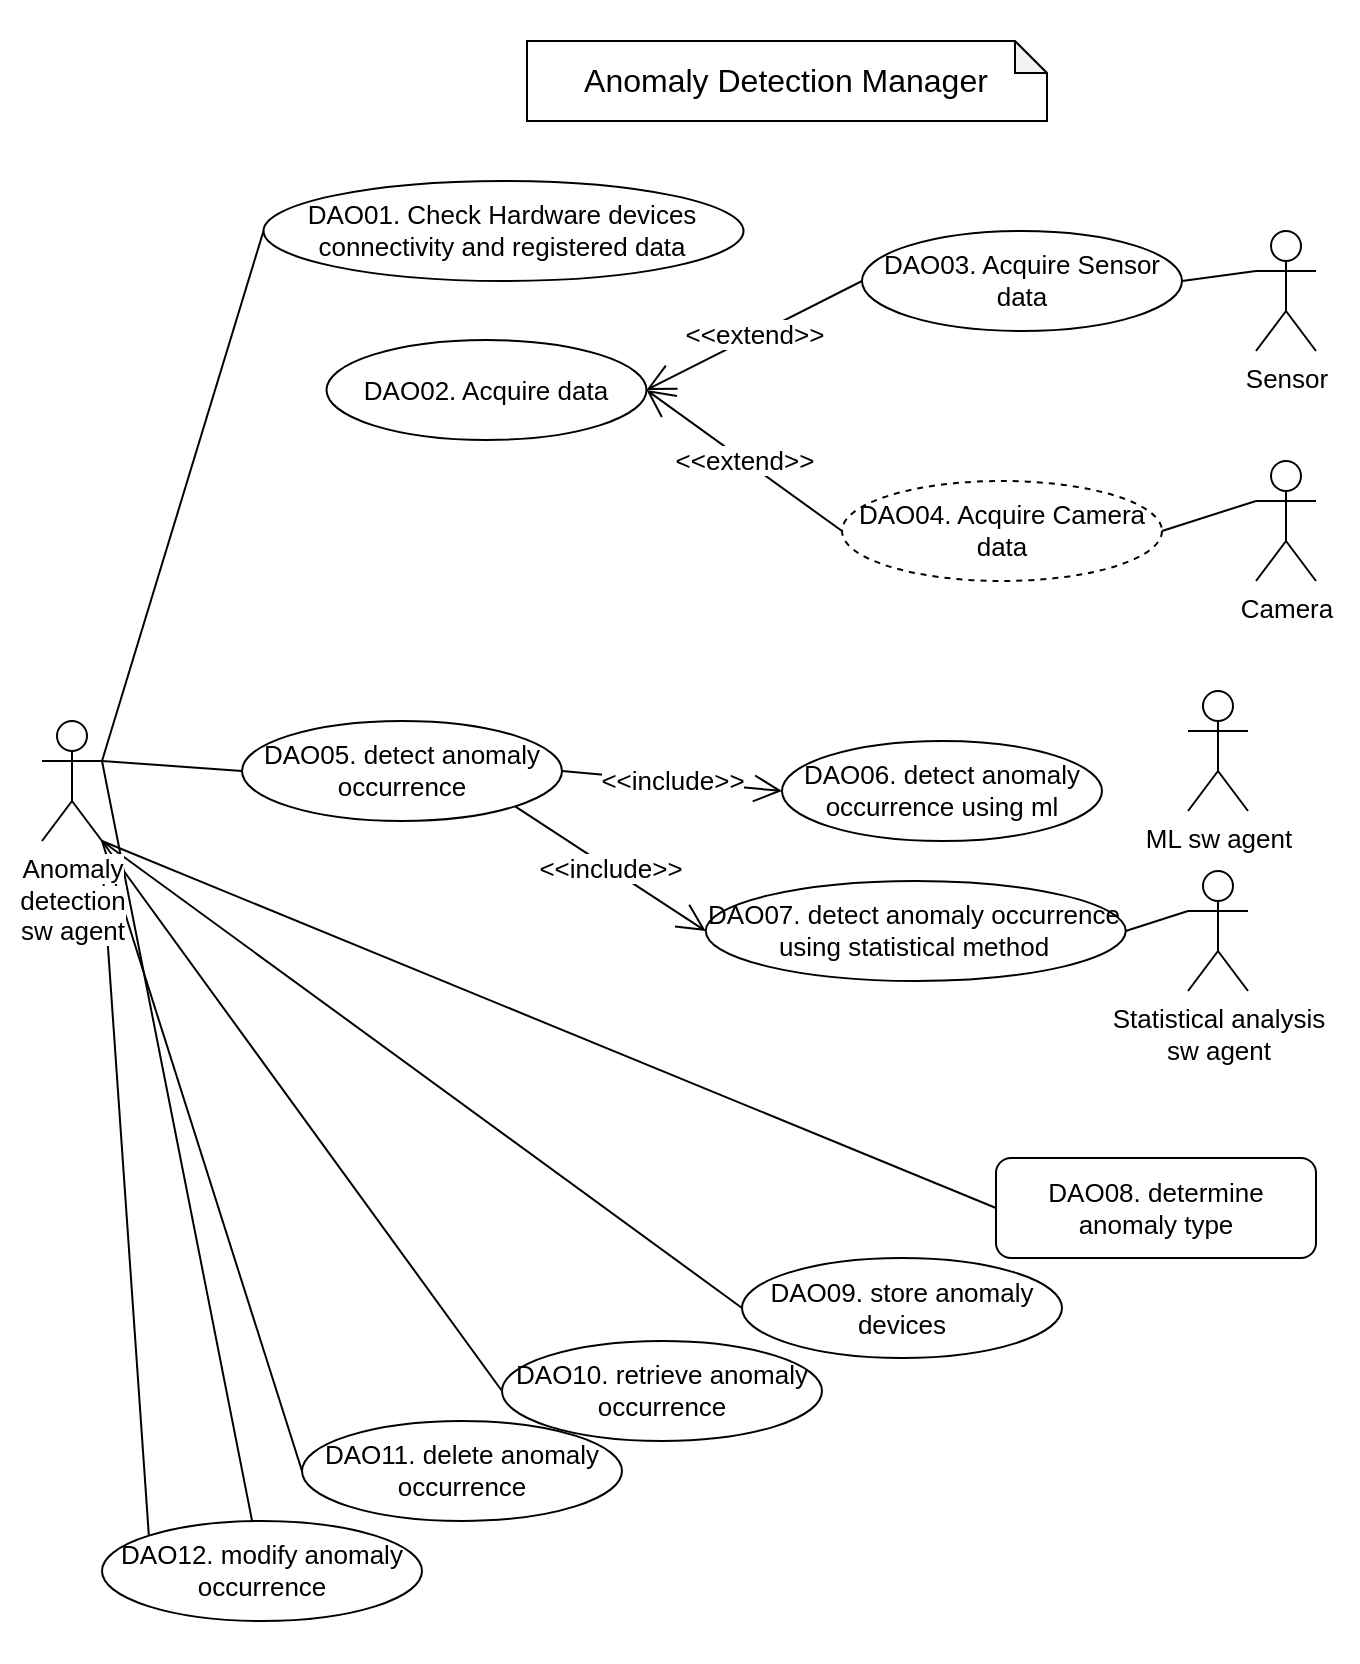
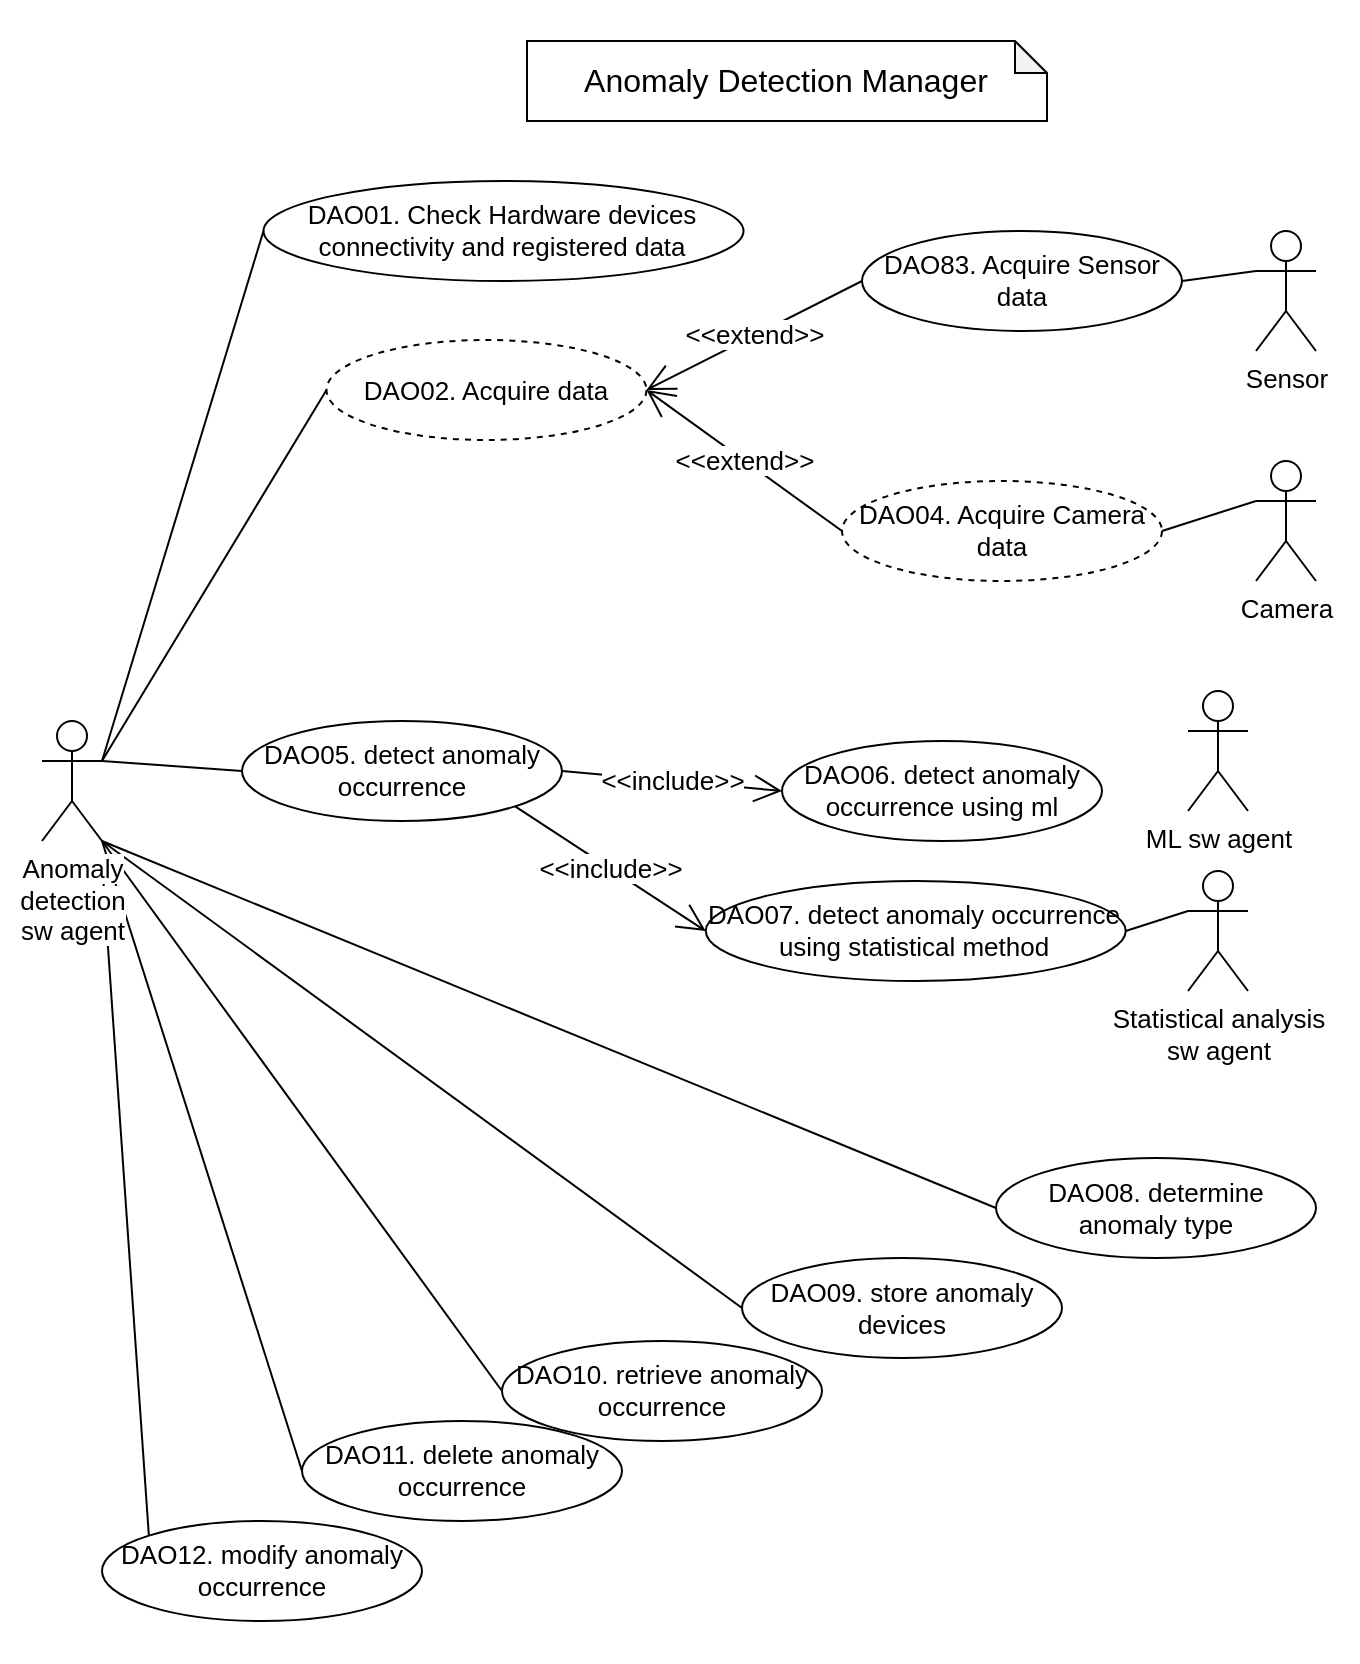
(1023, 281) -> (1023, 281)
(487, 390) -> (487, 390)
(1156, 1208) -> (1156, 1208)
(200, 1258) -> (217, 572)
